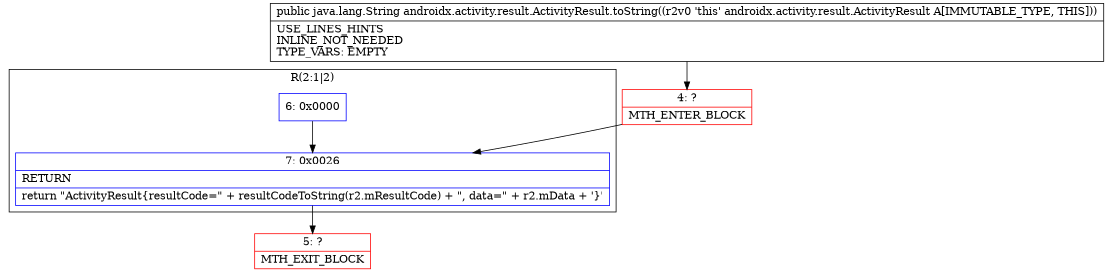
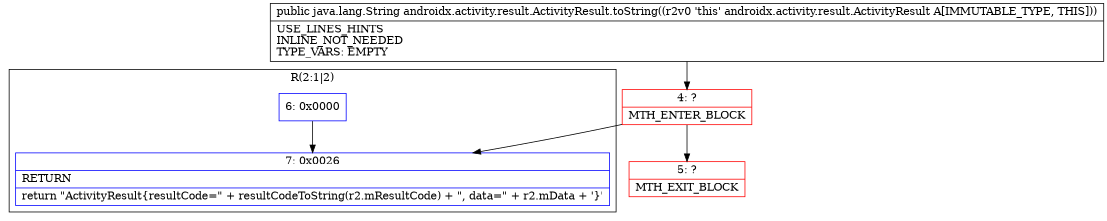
(313, 217) -> (687, 139)
